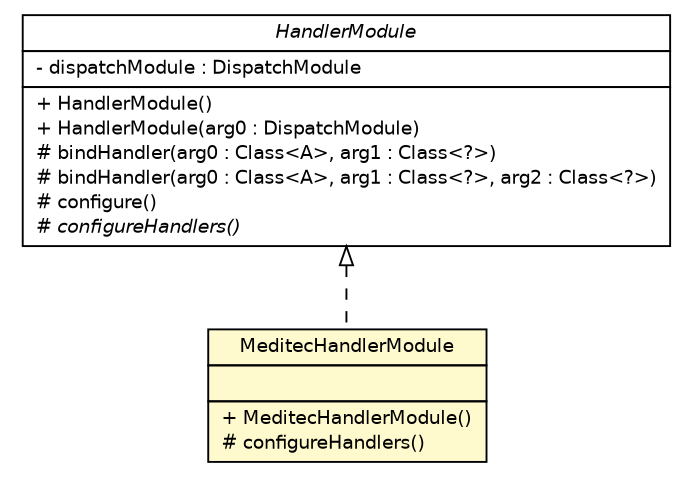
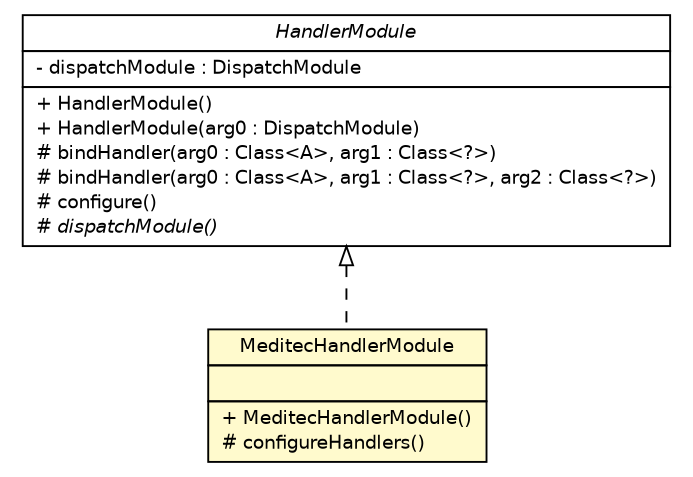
(139, 227) -> (128, 227)
